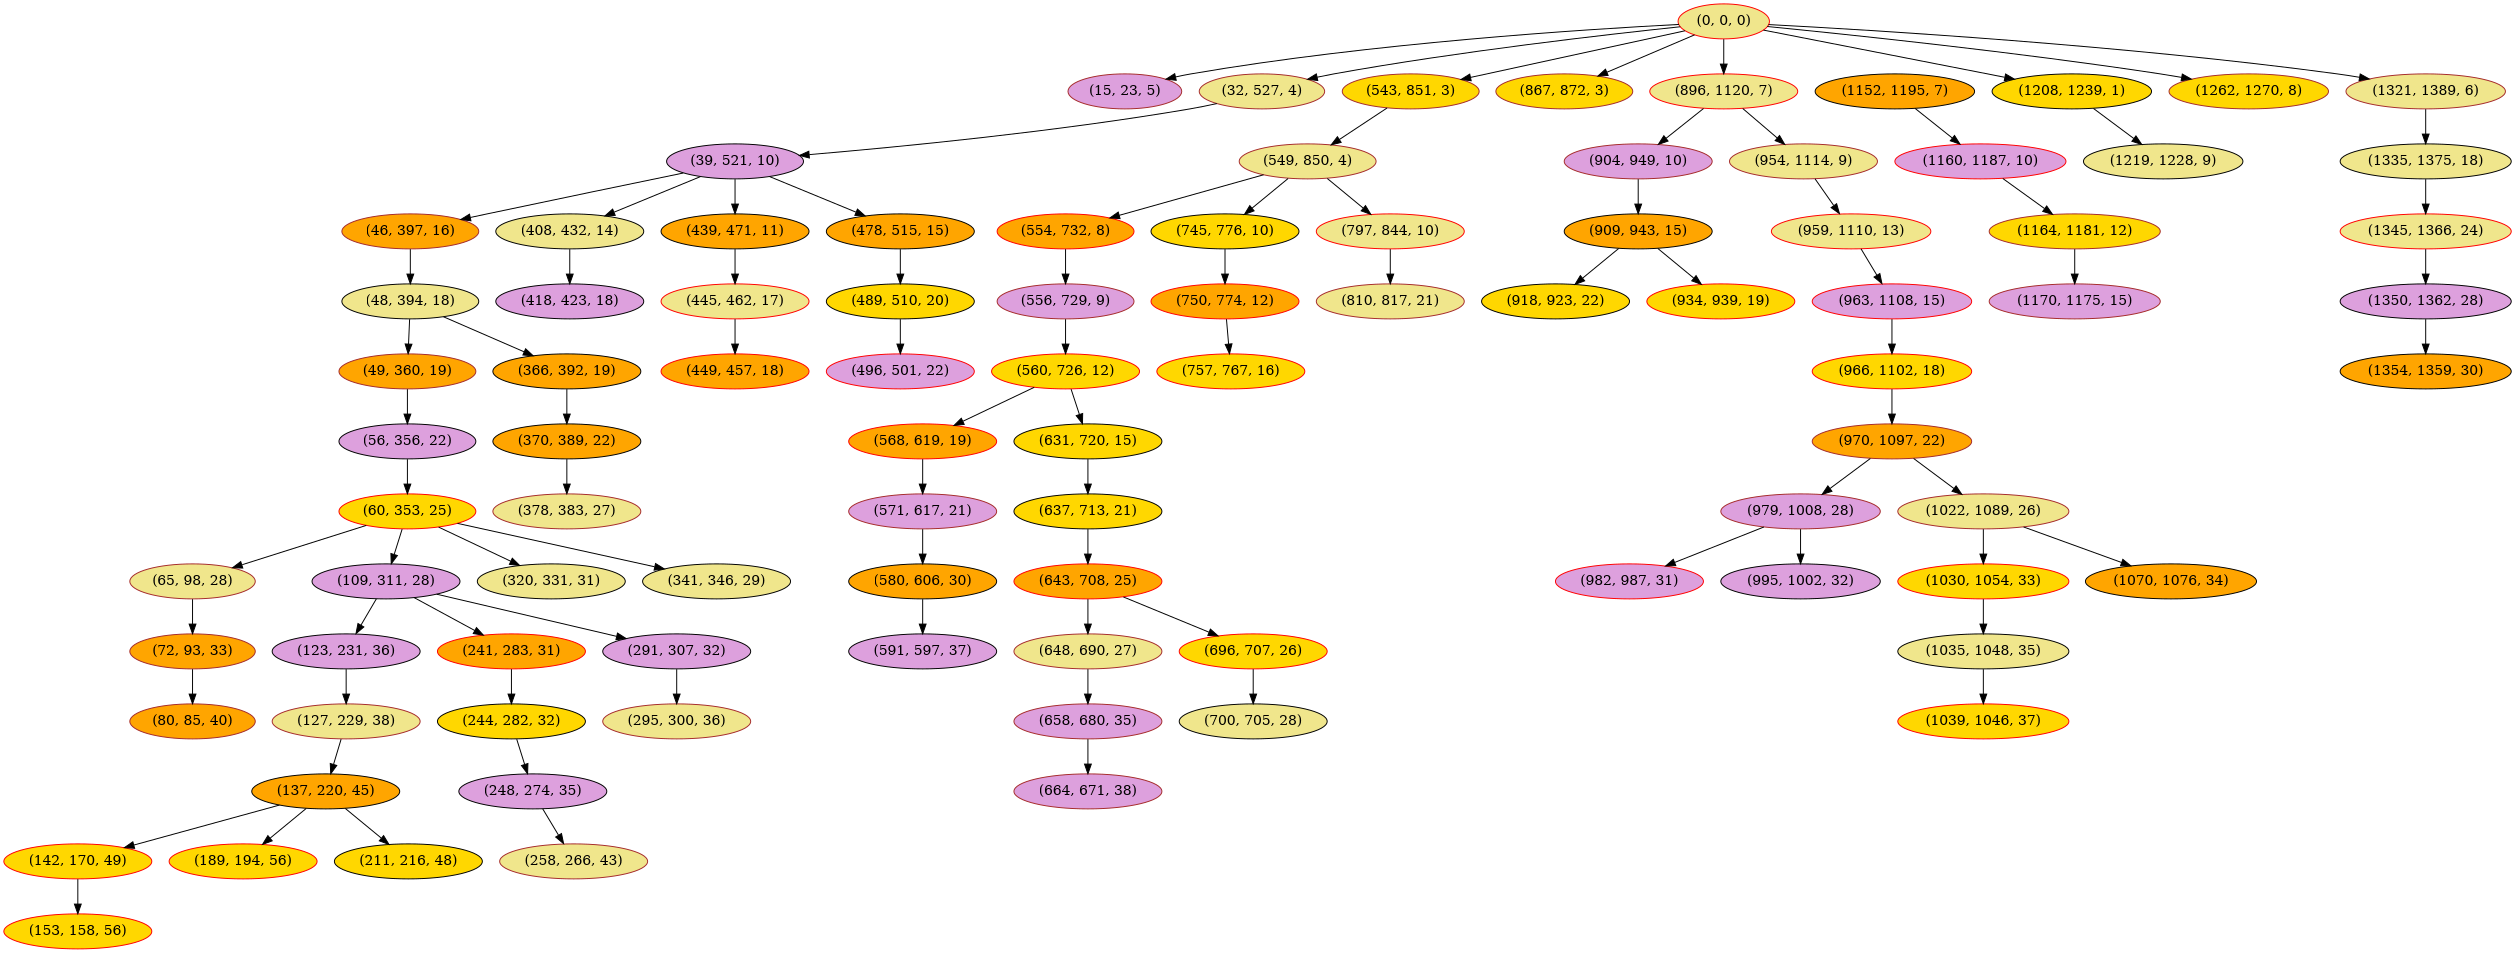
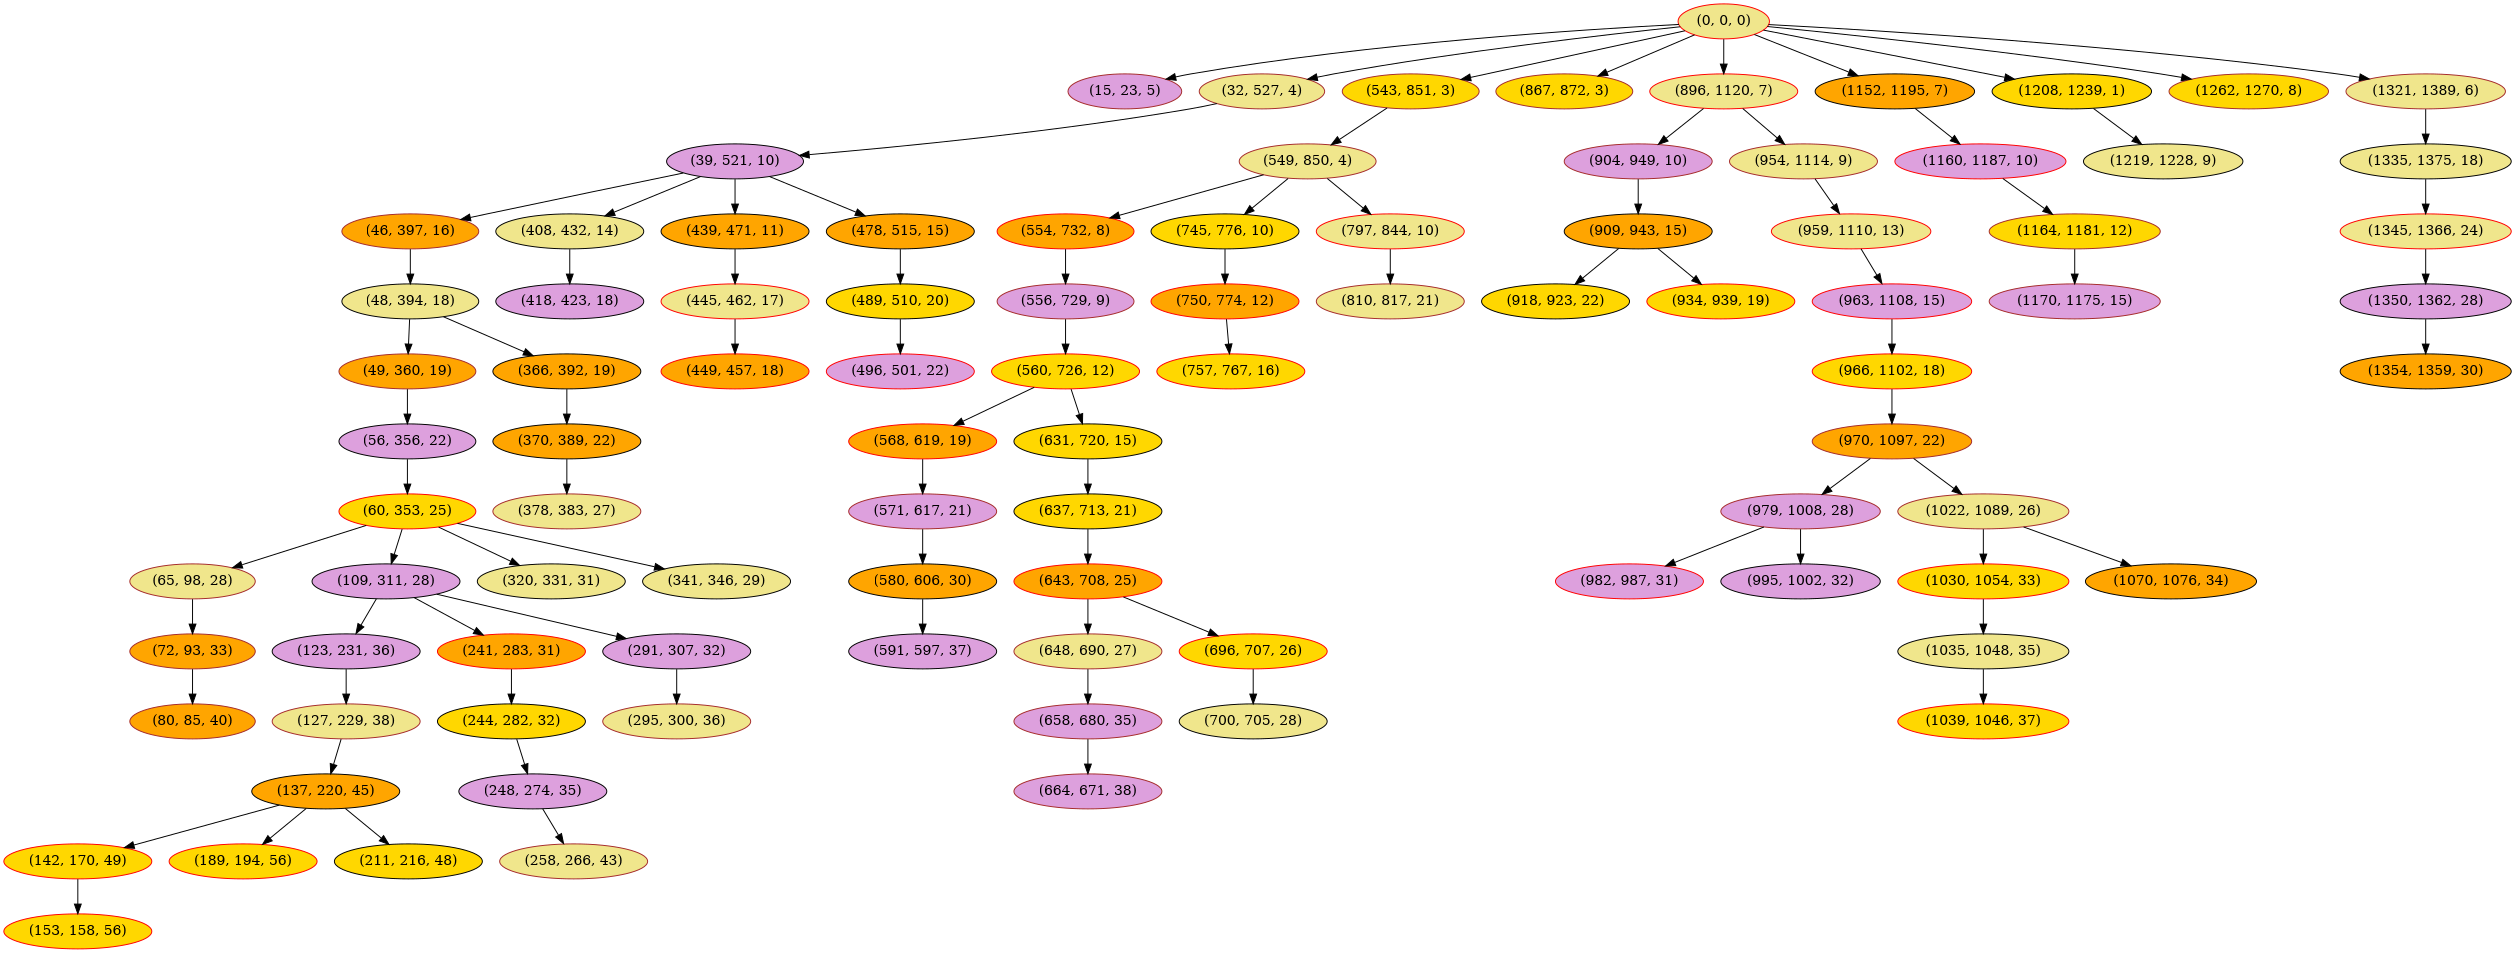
none -> (1801, 53)
